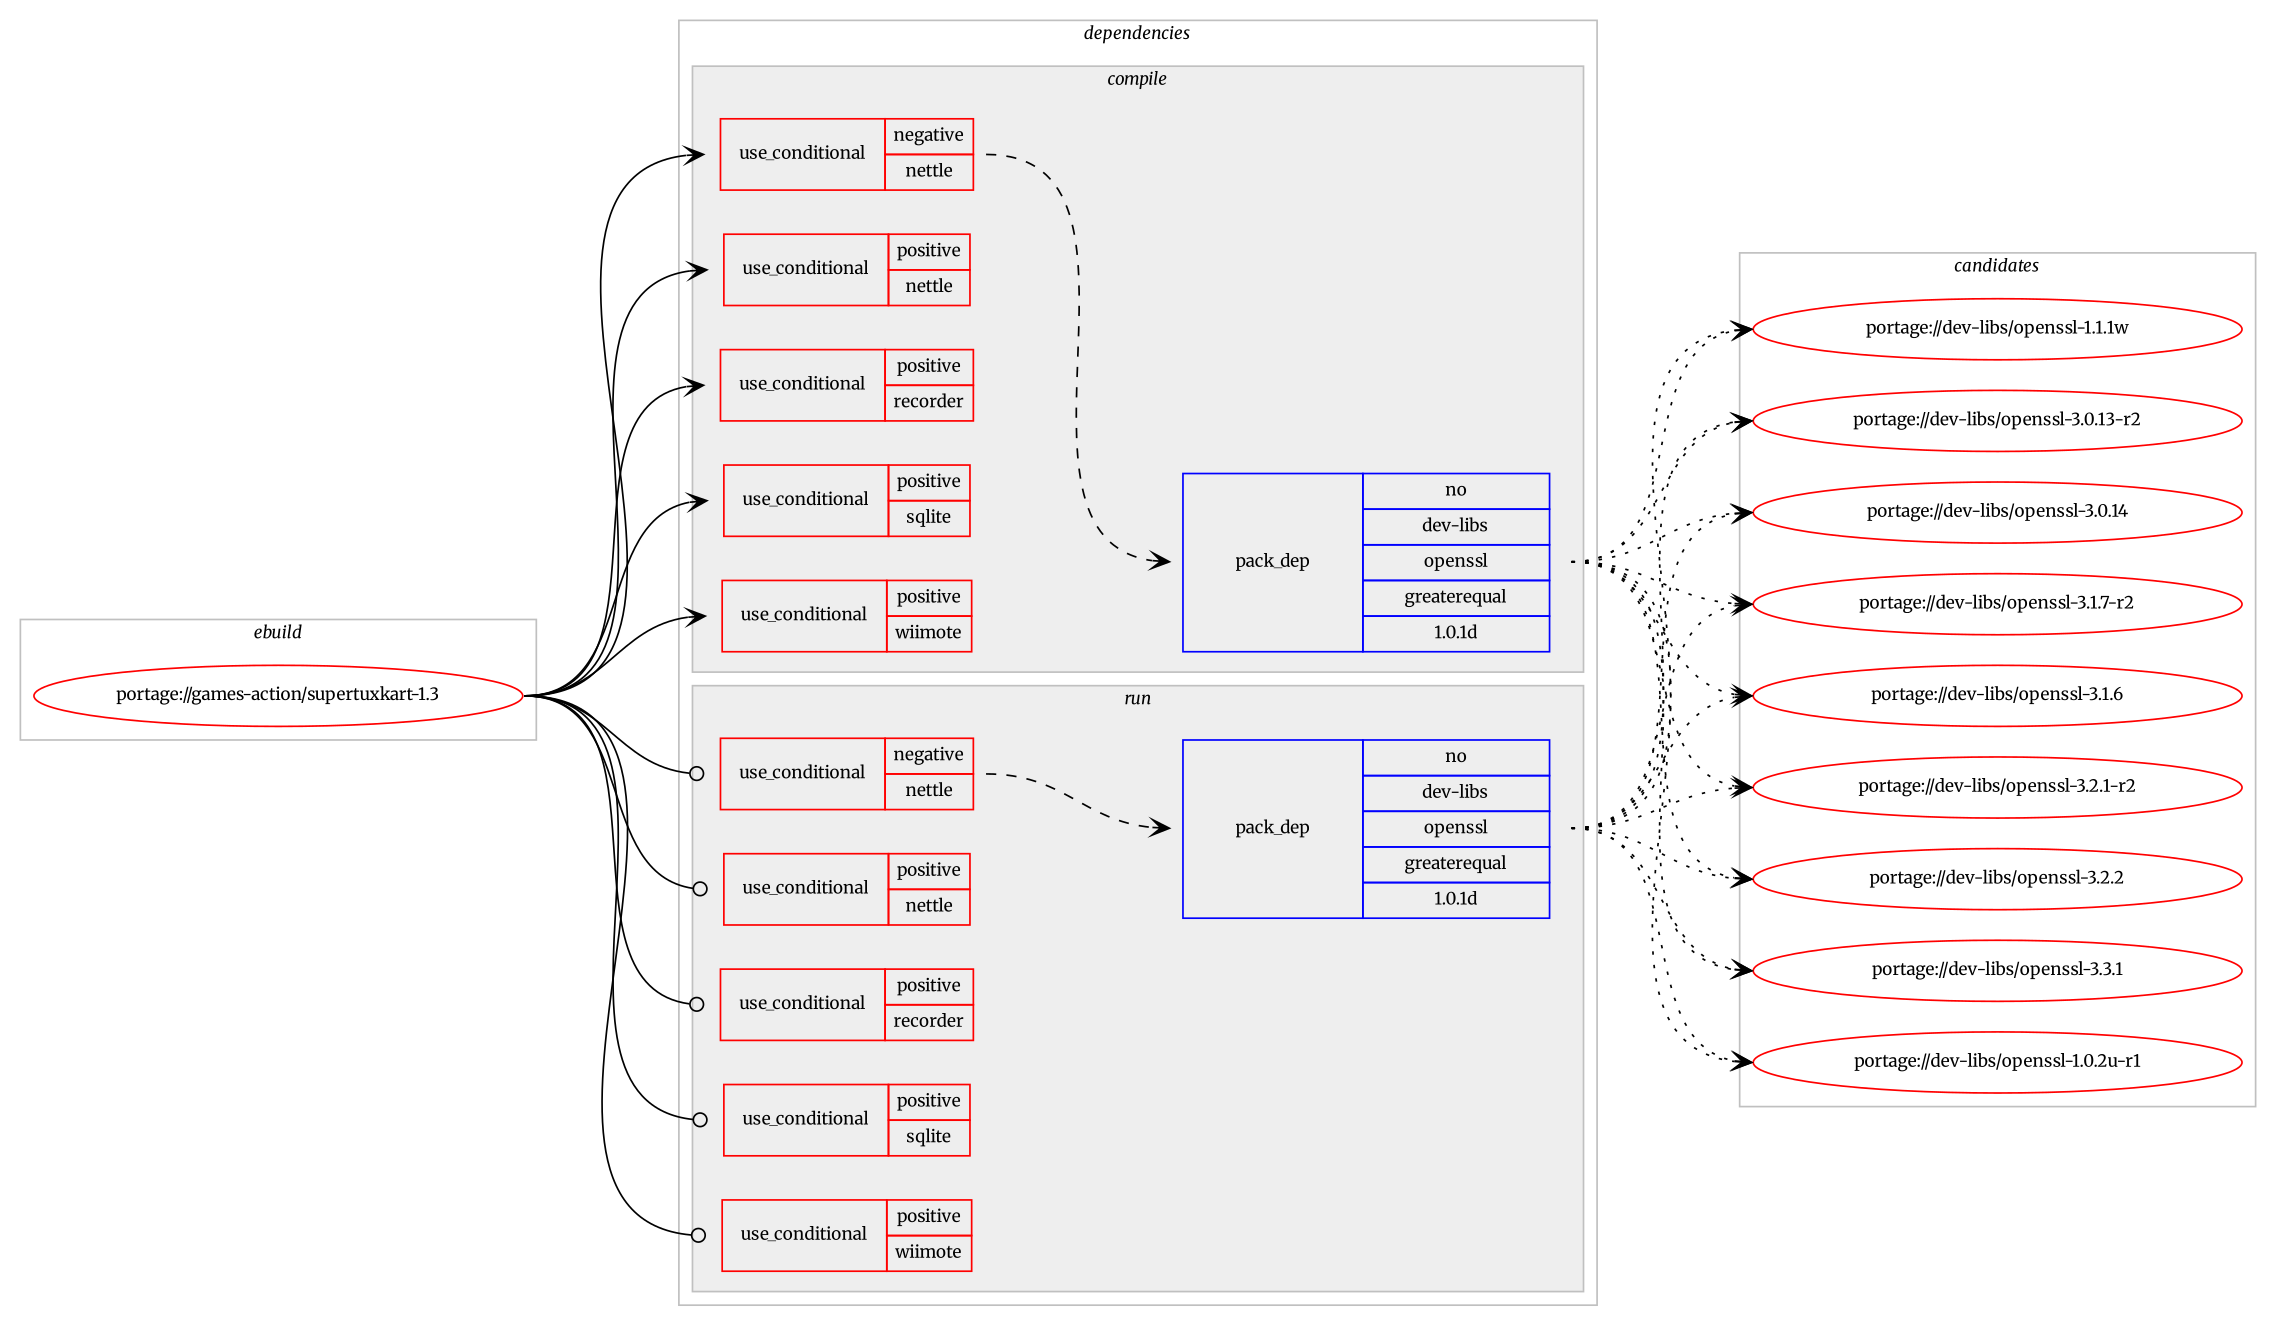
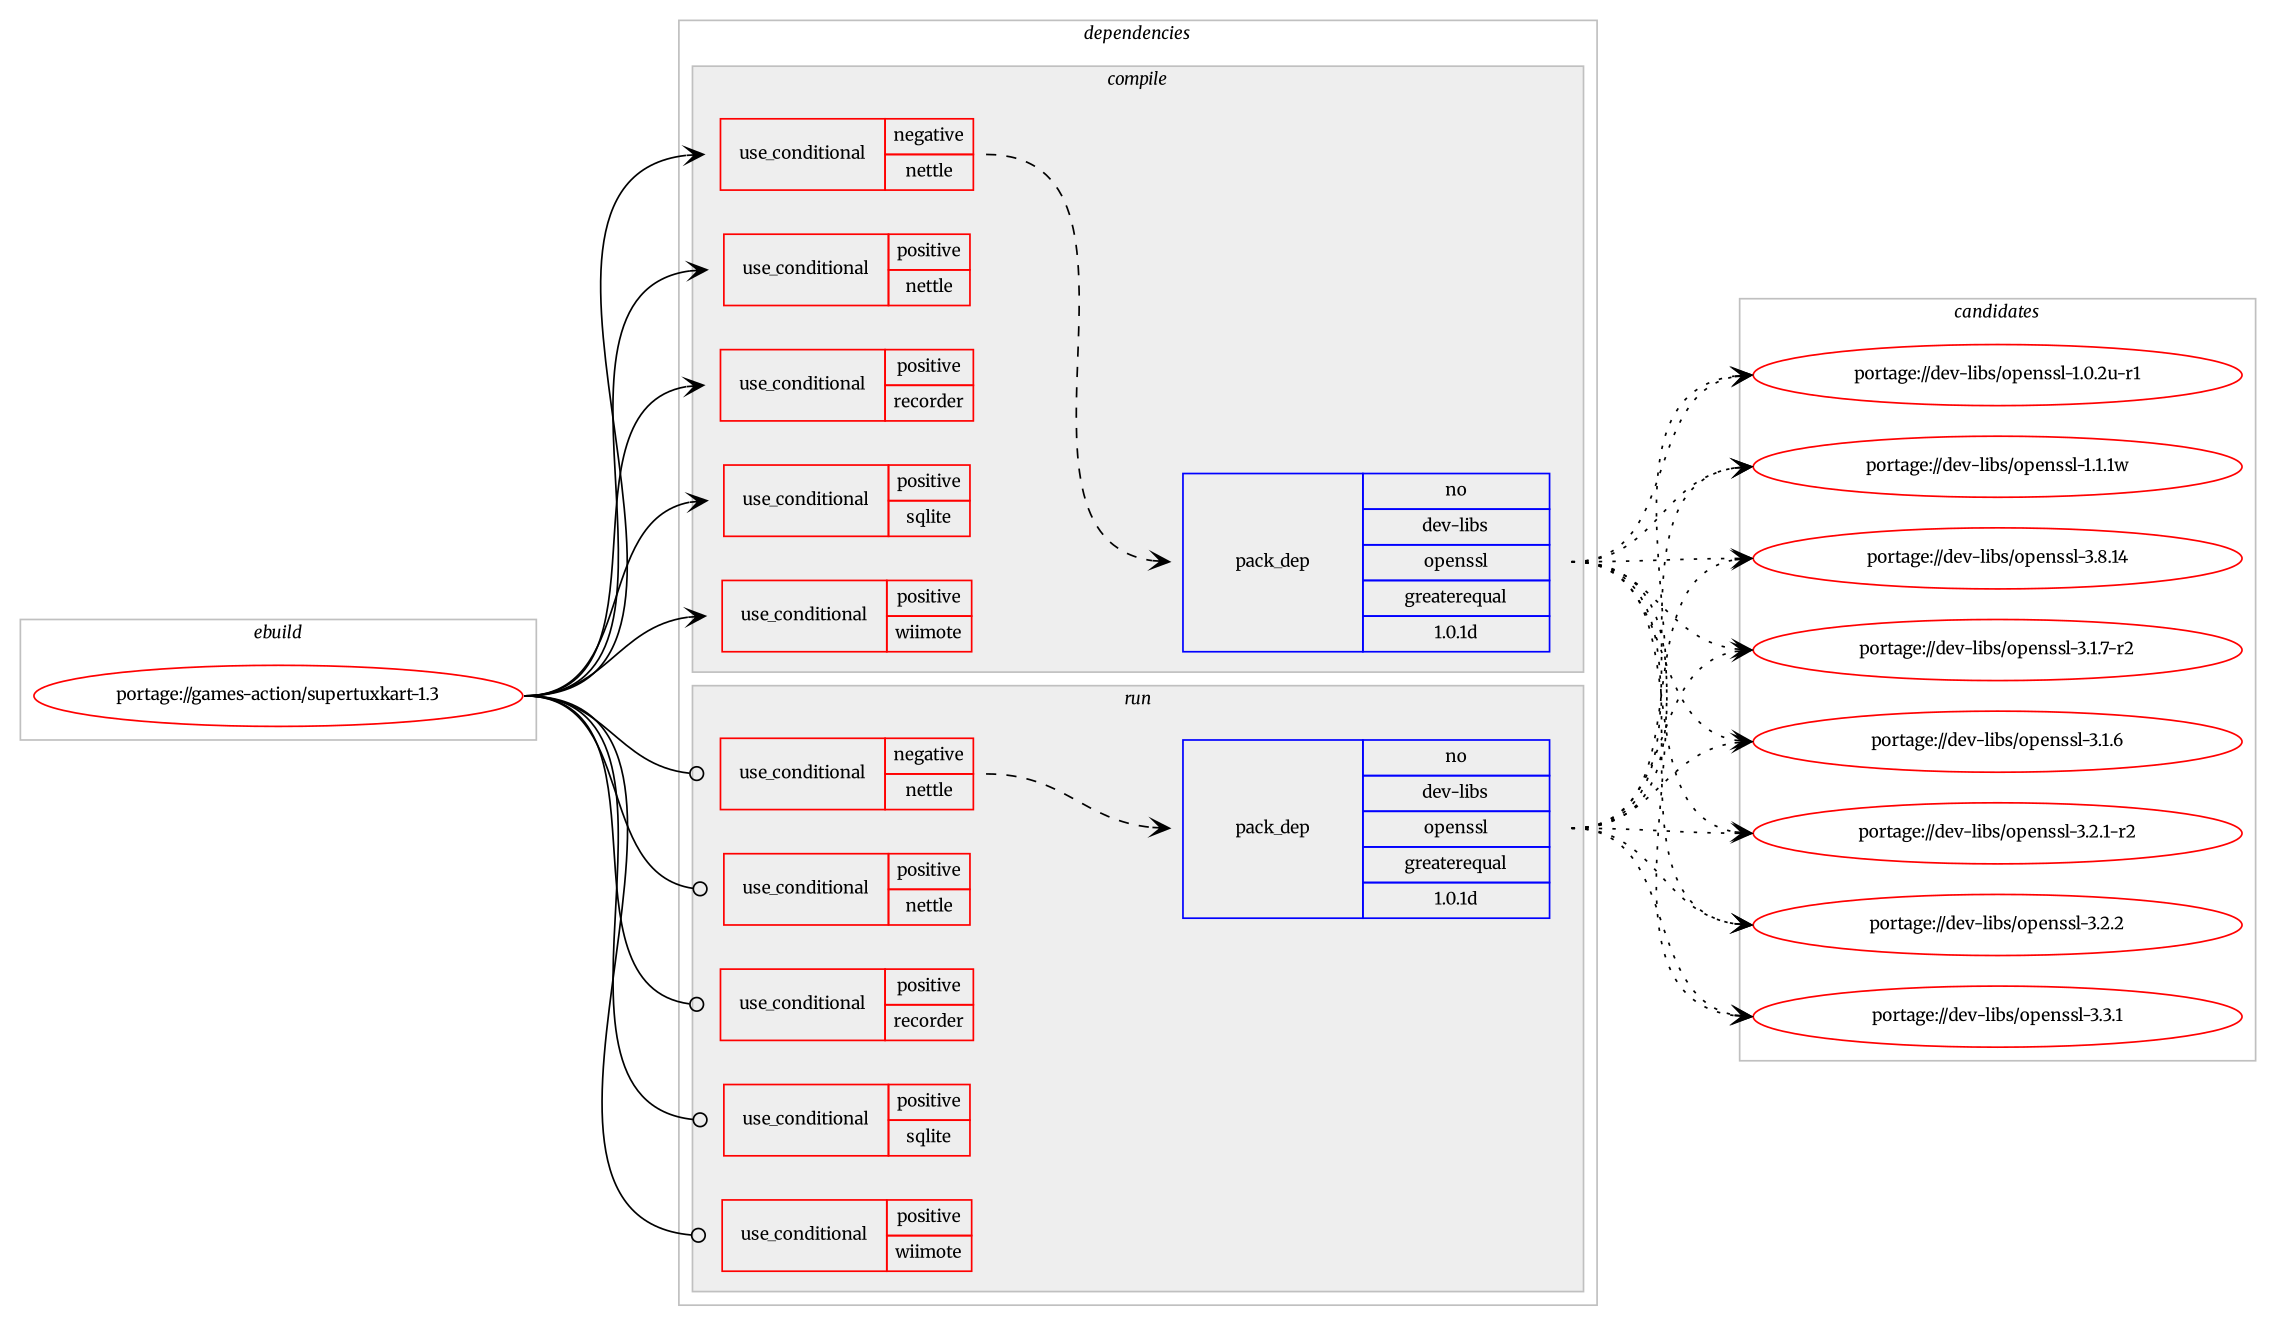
(1998, 421) -> none
(1998, 513) -> (1998, 558)
